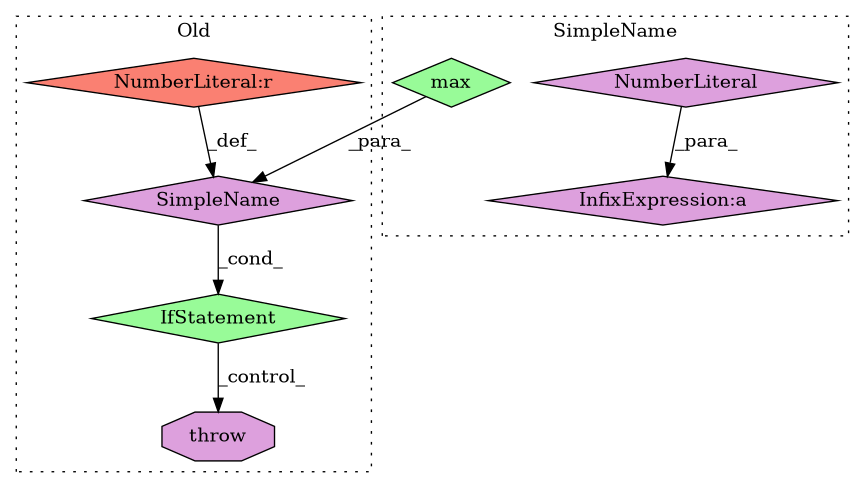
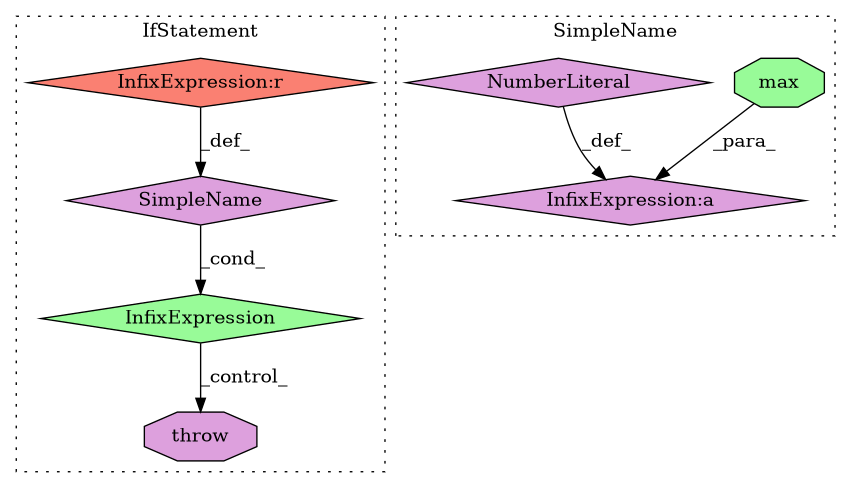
(194, 32) -> (201, 32)
(194, 83) -> (201, 83)
(451, 83) -> (779, 83)
(346, 136) -> (710, 137)
(706, 142) -> (607, 142)
(218, 319) -> (201, 319)
